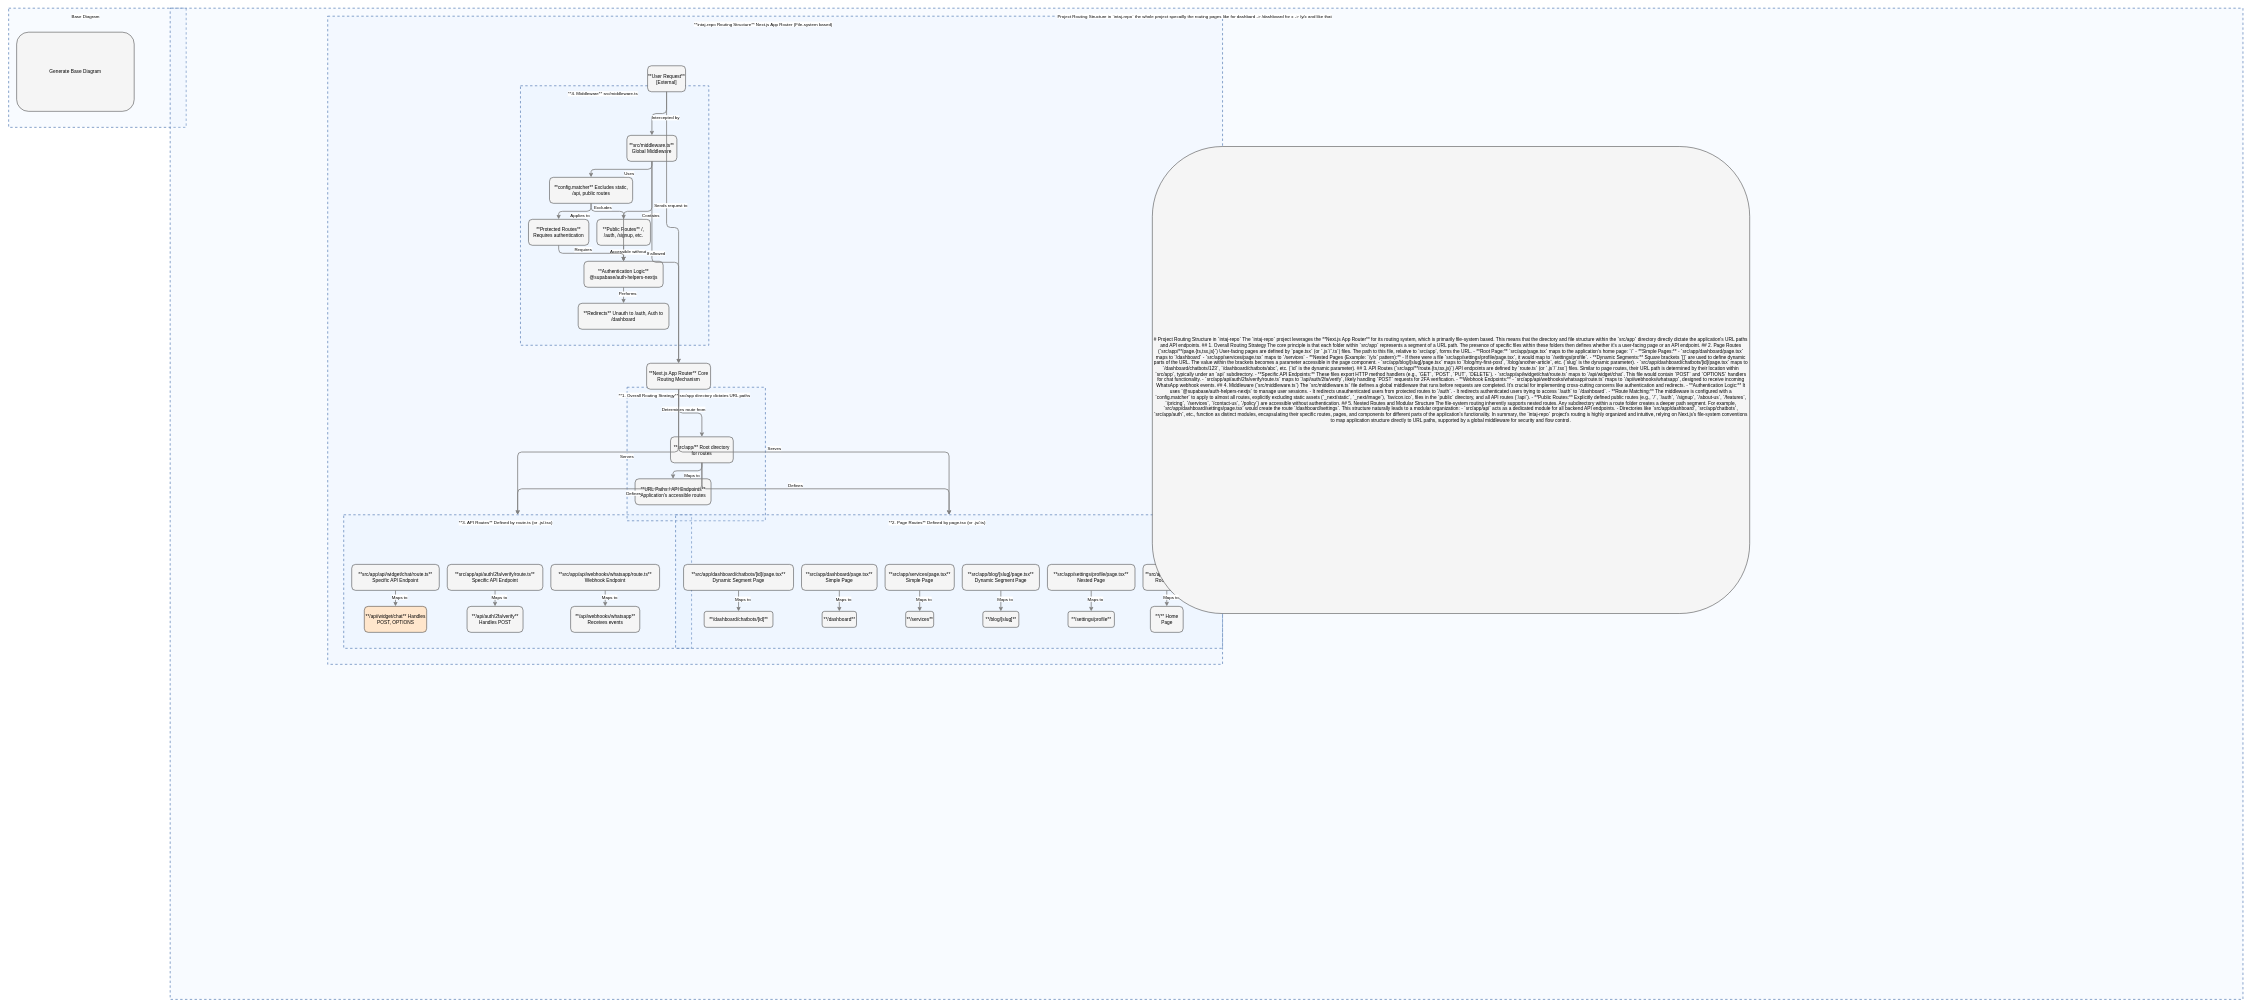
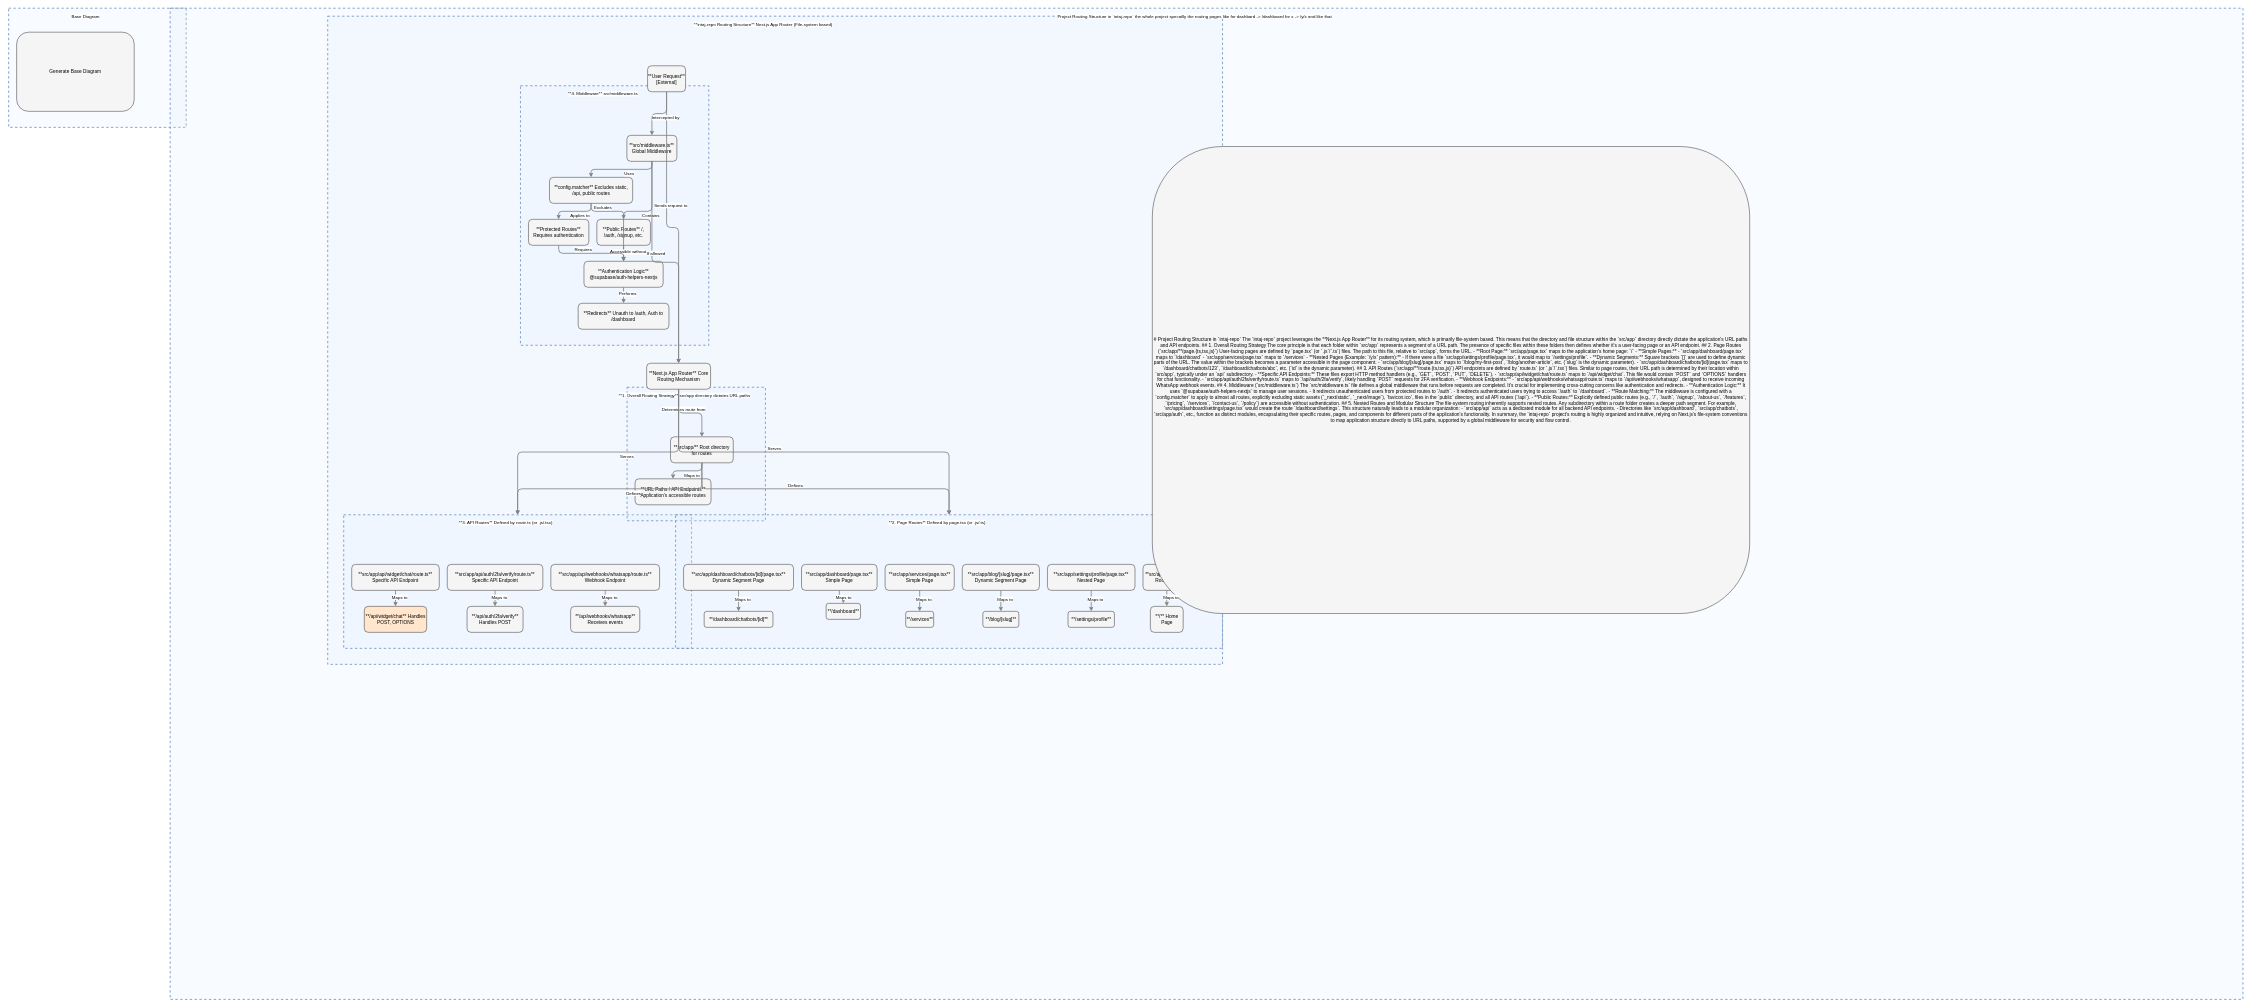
(839, 620) -> (843, 612)
